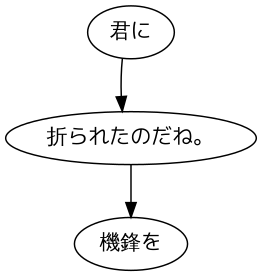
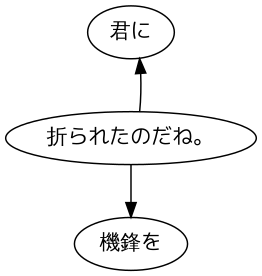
(121, 78) -> (141, 92)
